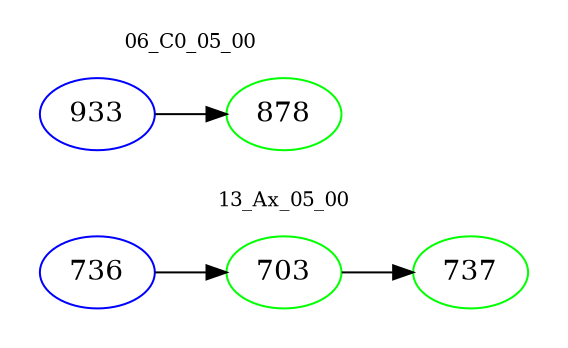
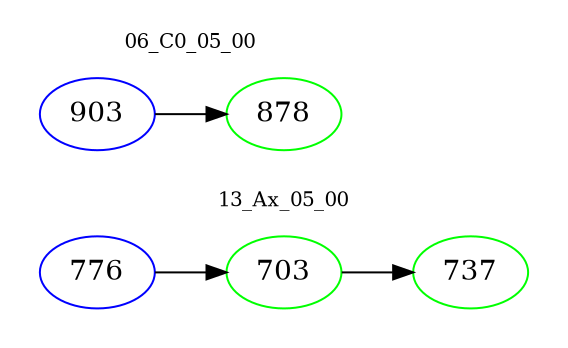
(97, 114) -> (97, 114)
(97, 272) -> (97, 272)
